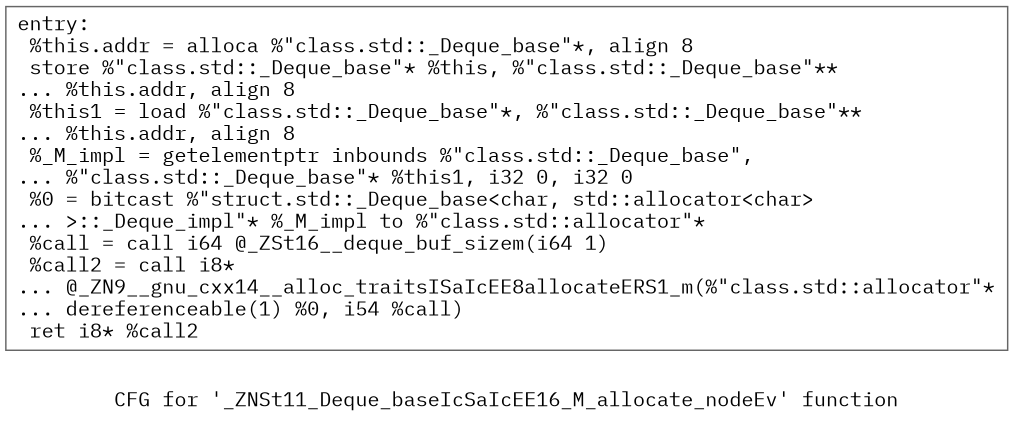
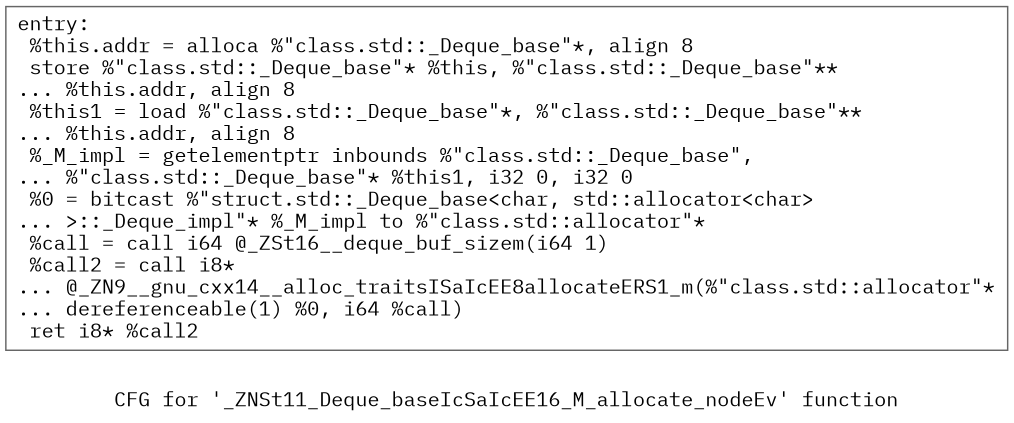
(241, 309) -> (241, 309)
